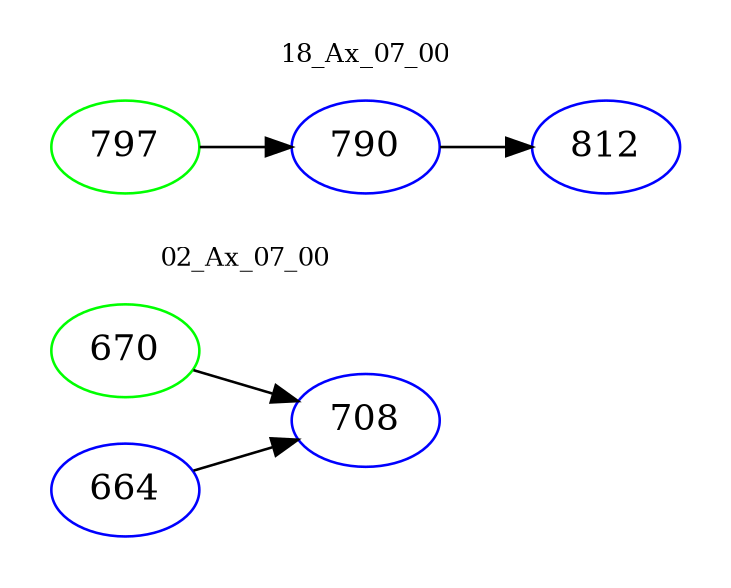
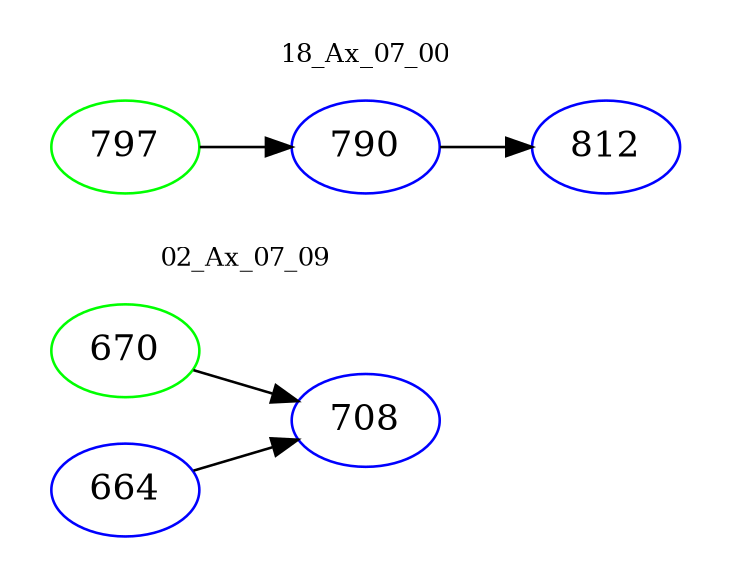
(246, 259) -> (246, 259)
